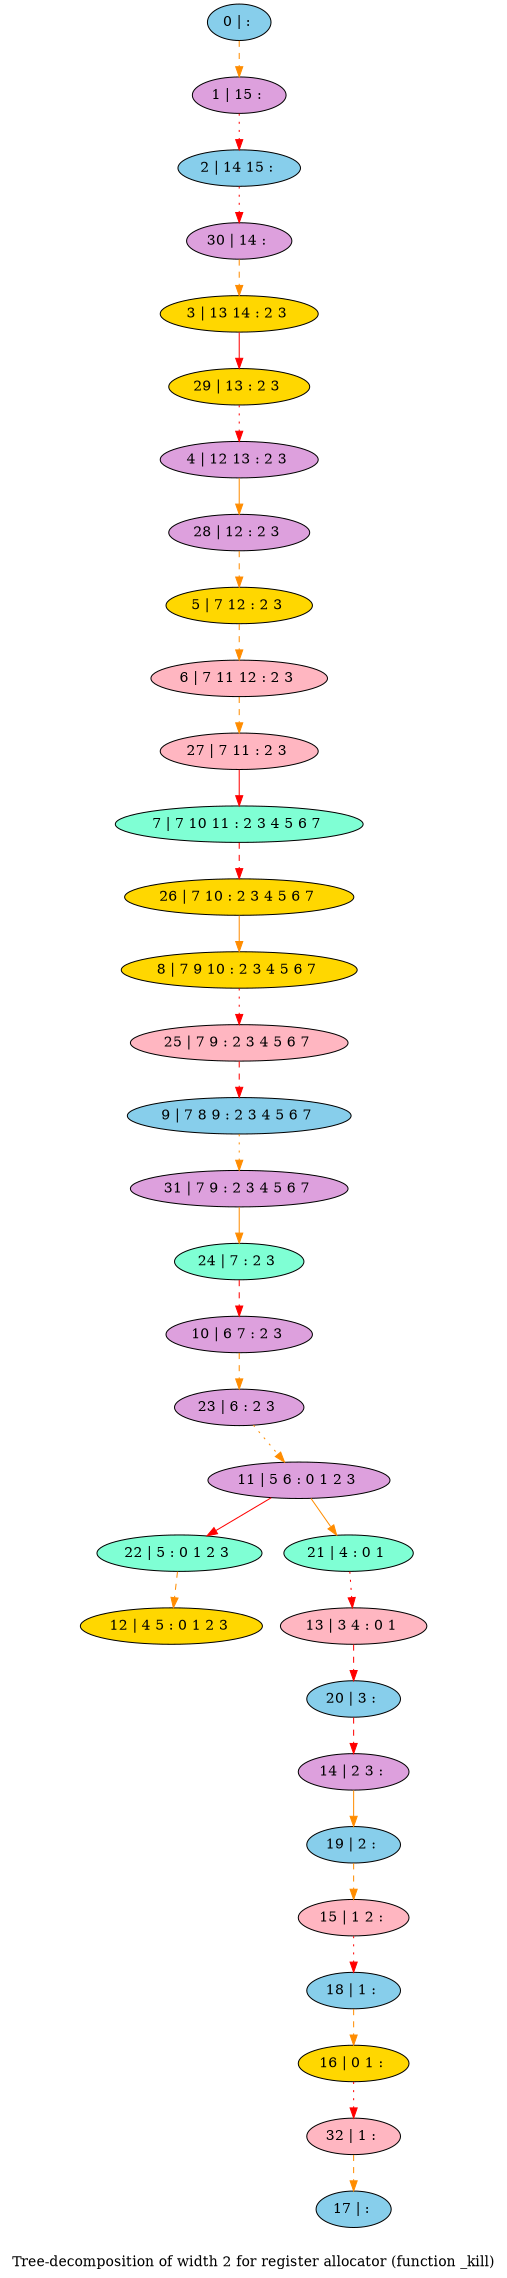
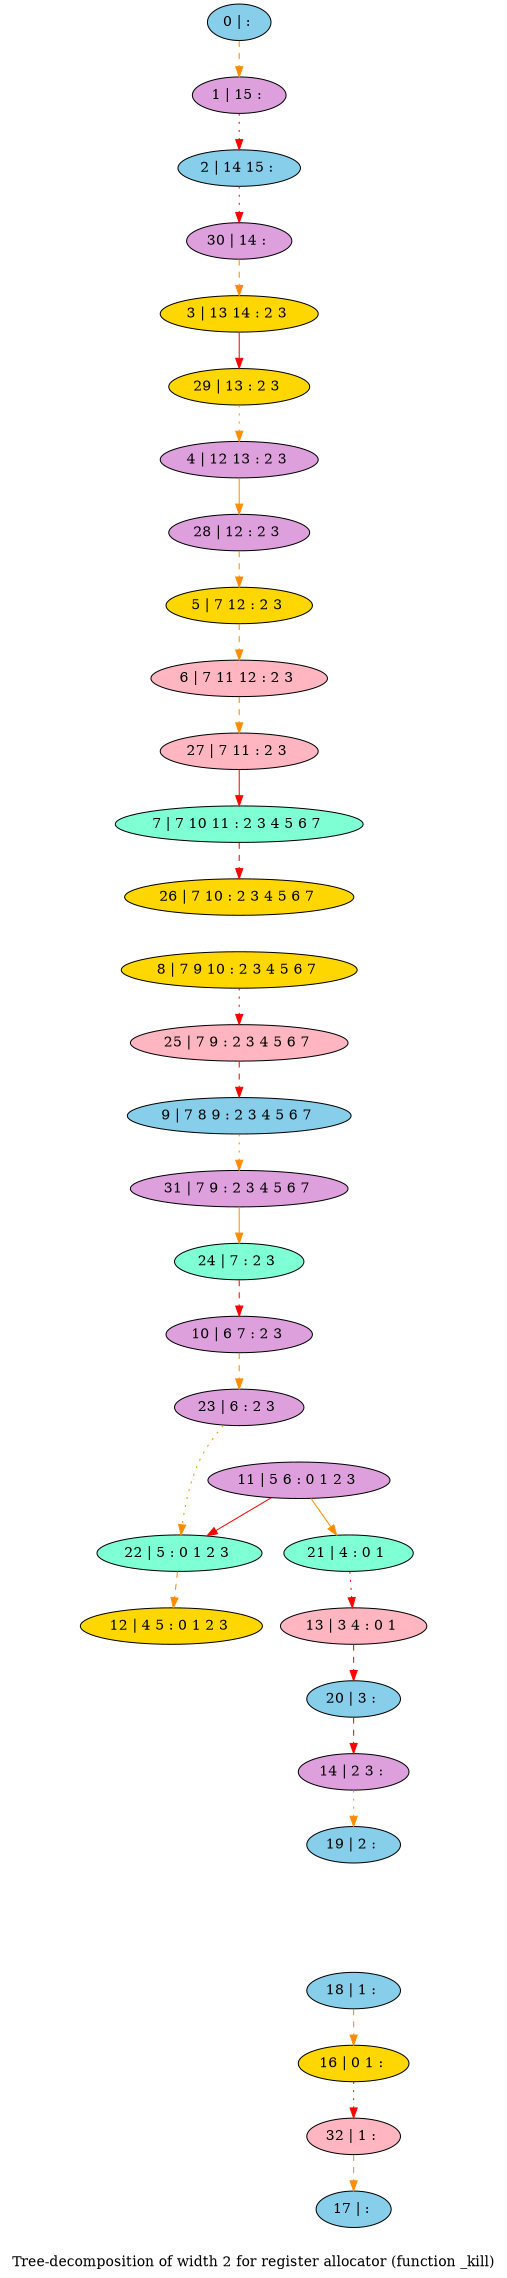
(239, 418) -> (239, 418)
(239, 929) -> none
(266, 1440) -> (195, 1472)
(354, 1803) -> (354, 1803)
(354, 1918) -> none
